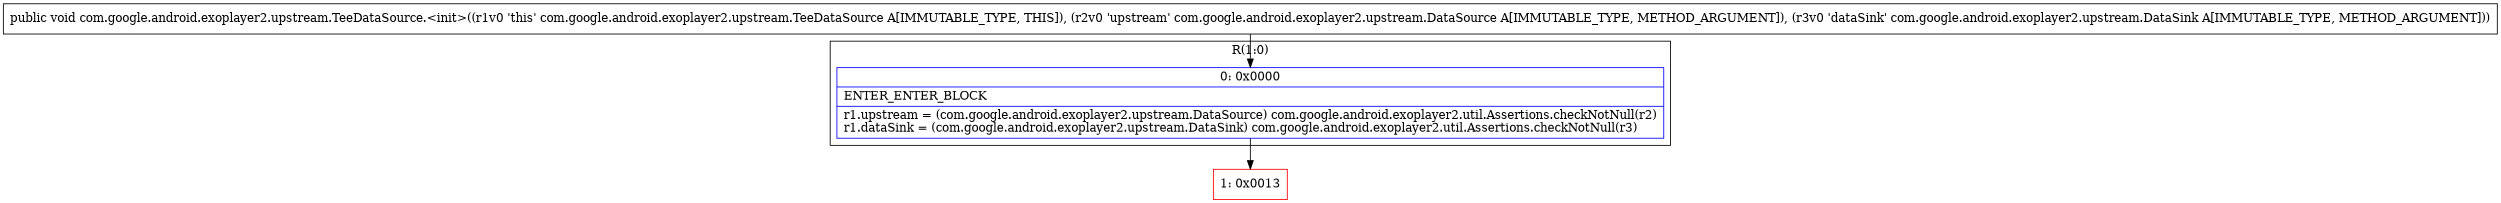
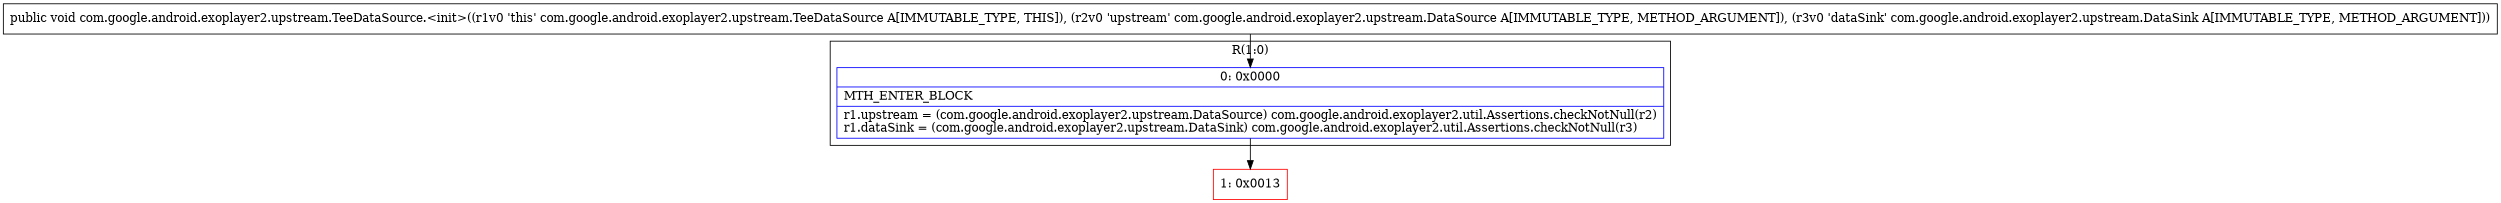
(915, 96) -> (908, 96)
